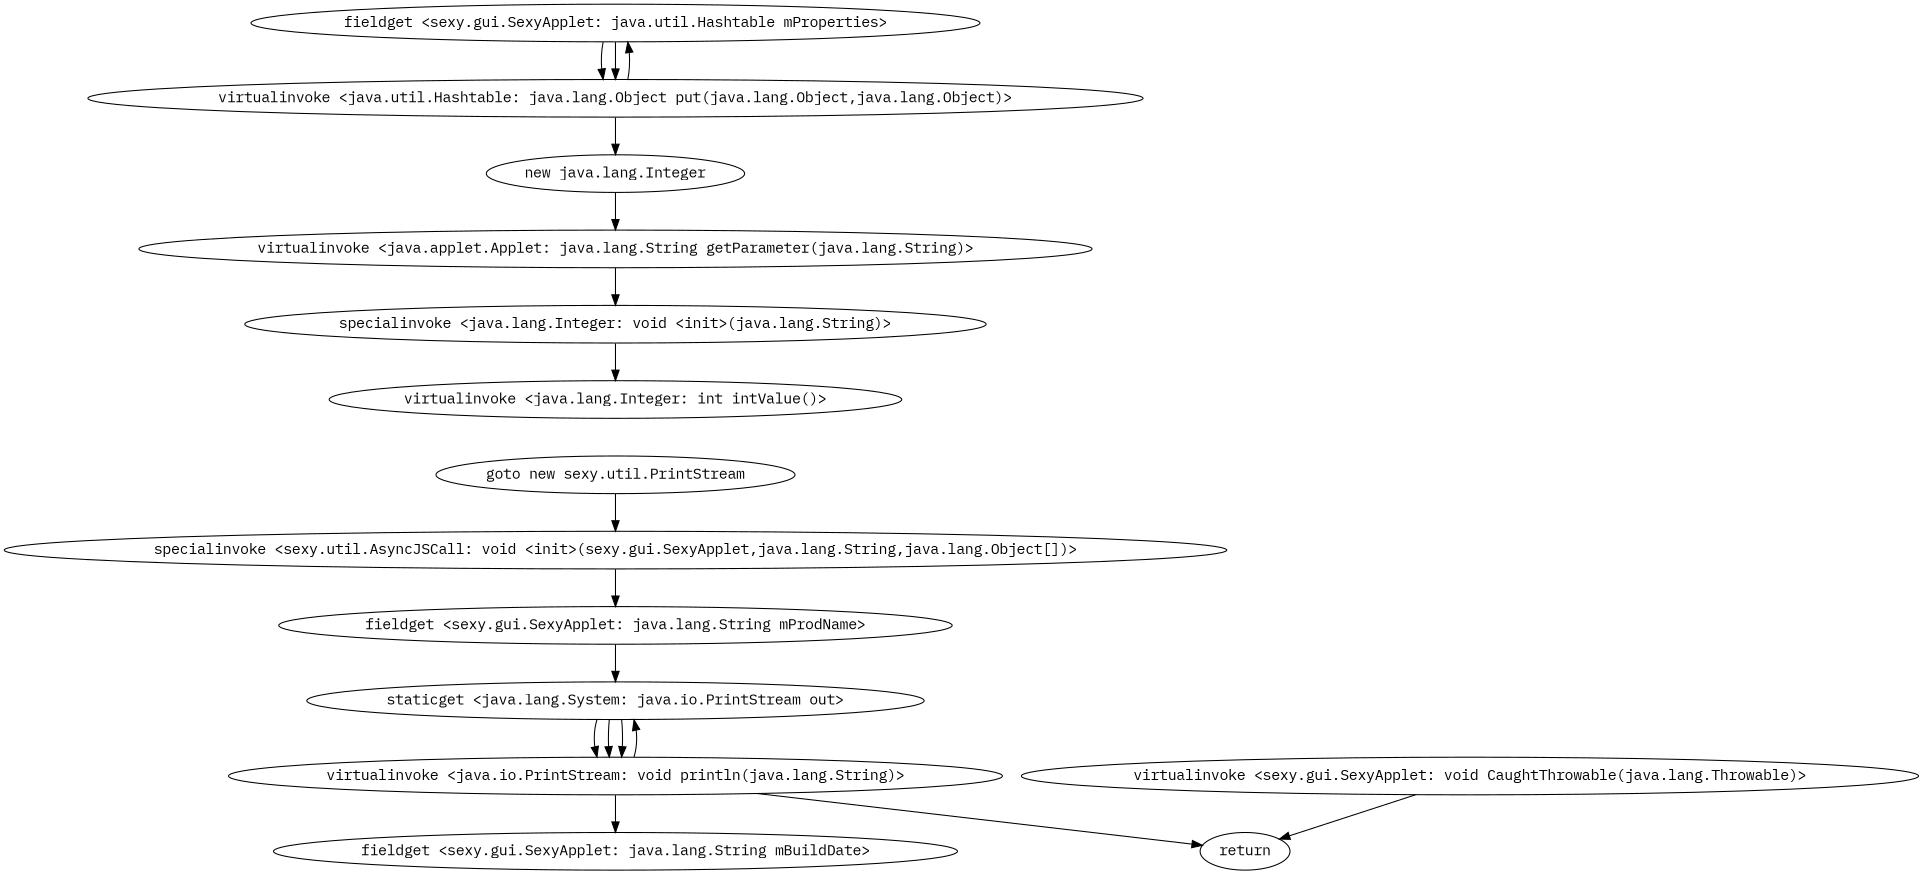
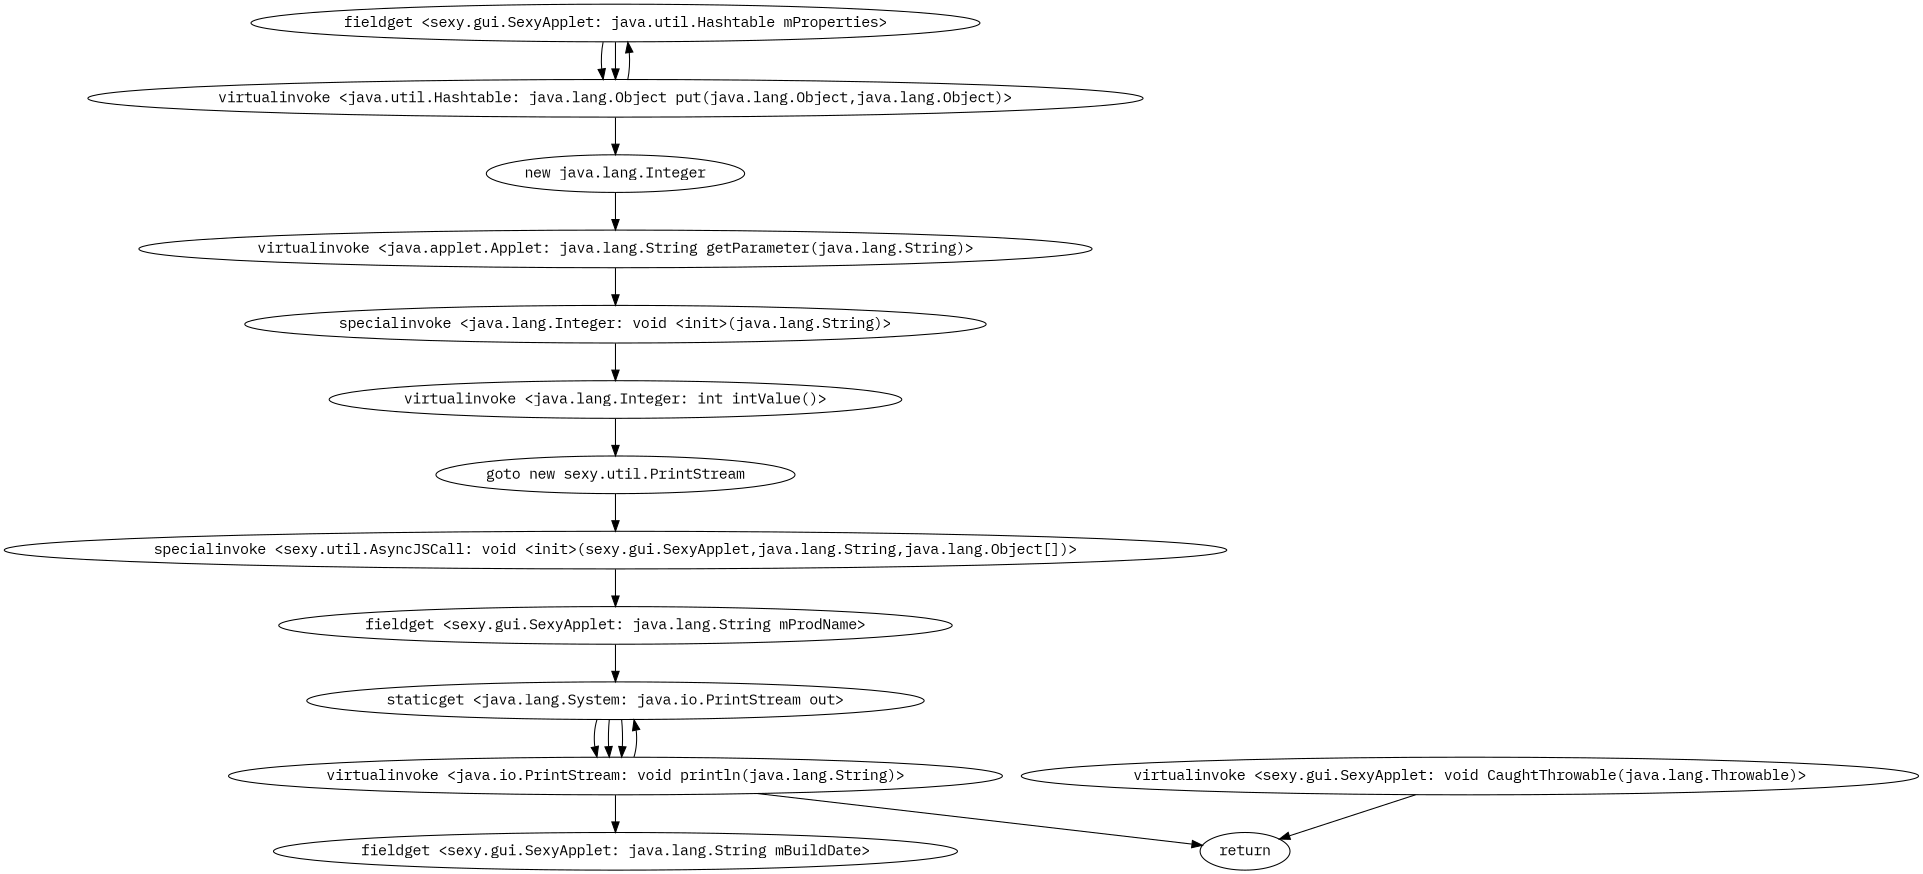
none -> (615, 432)
